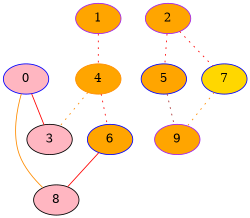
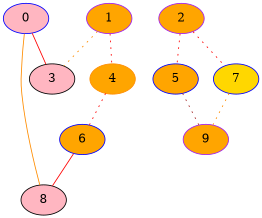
(74, 109) -> (81, 49)
